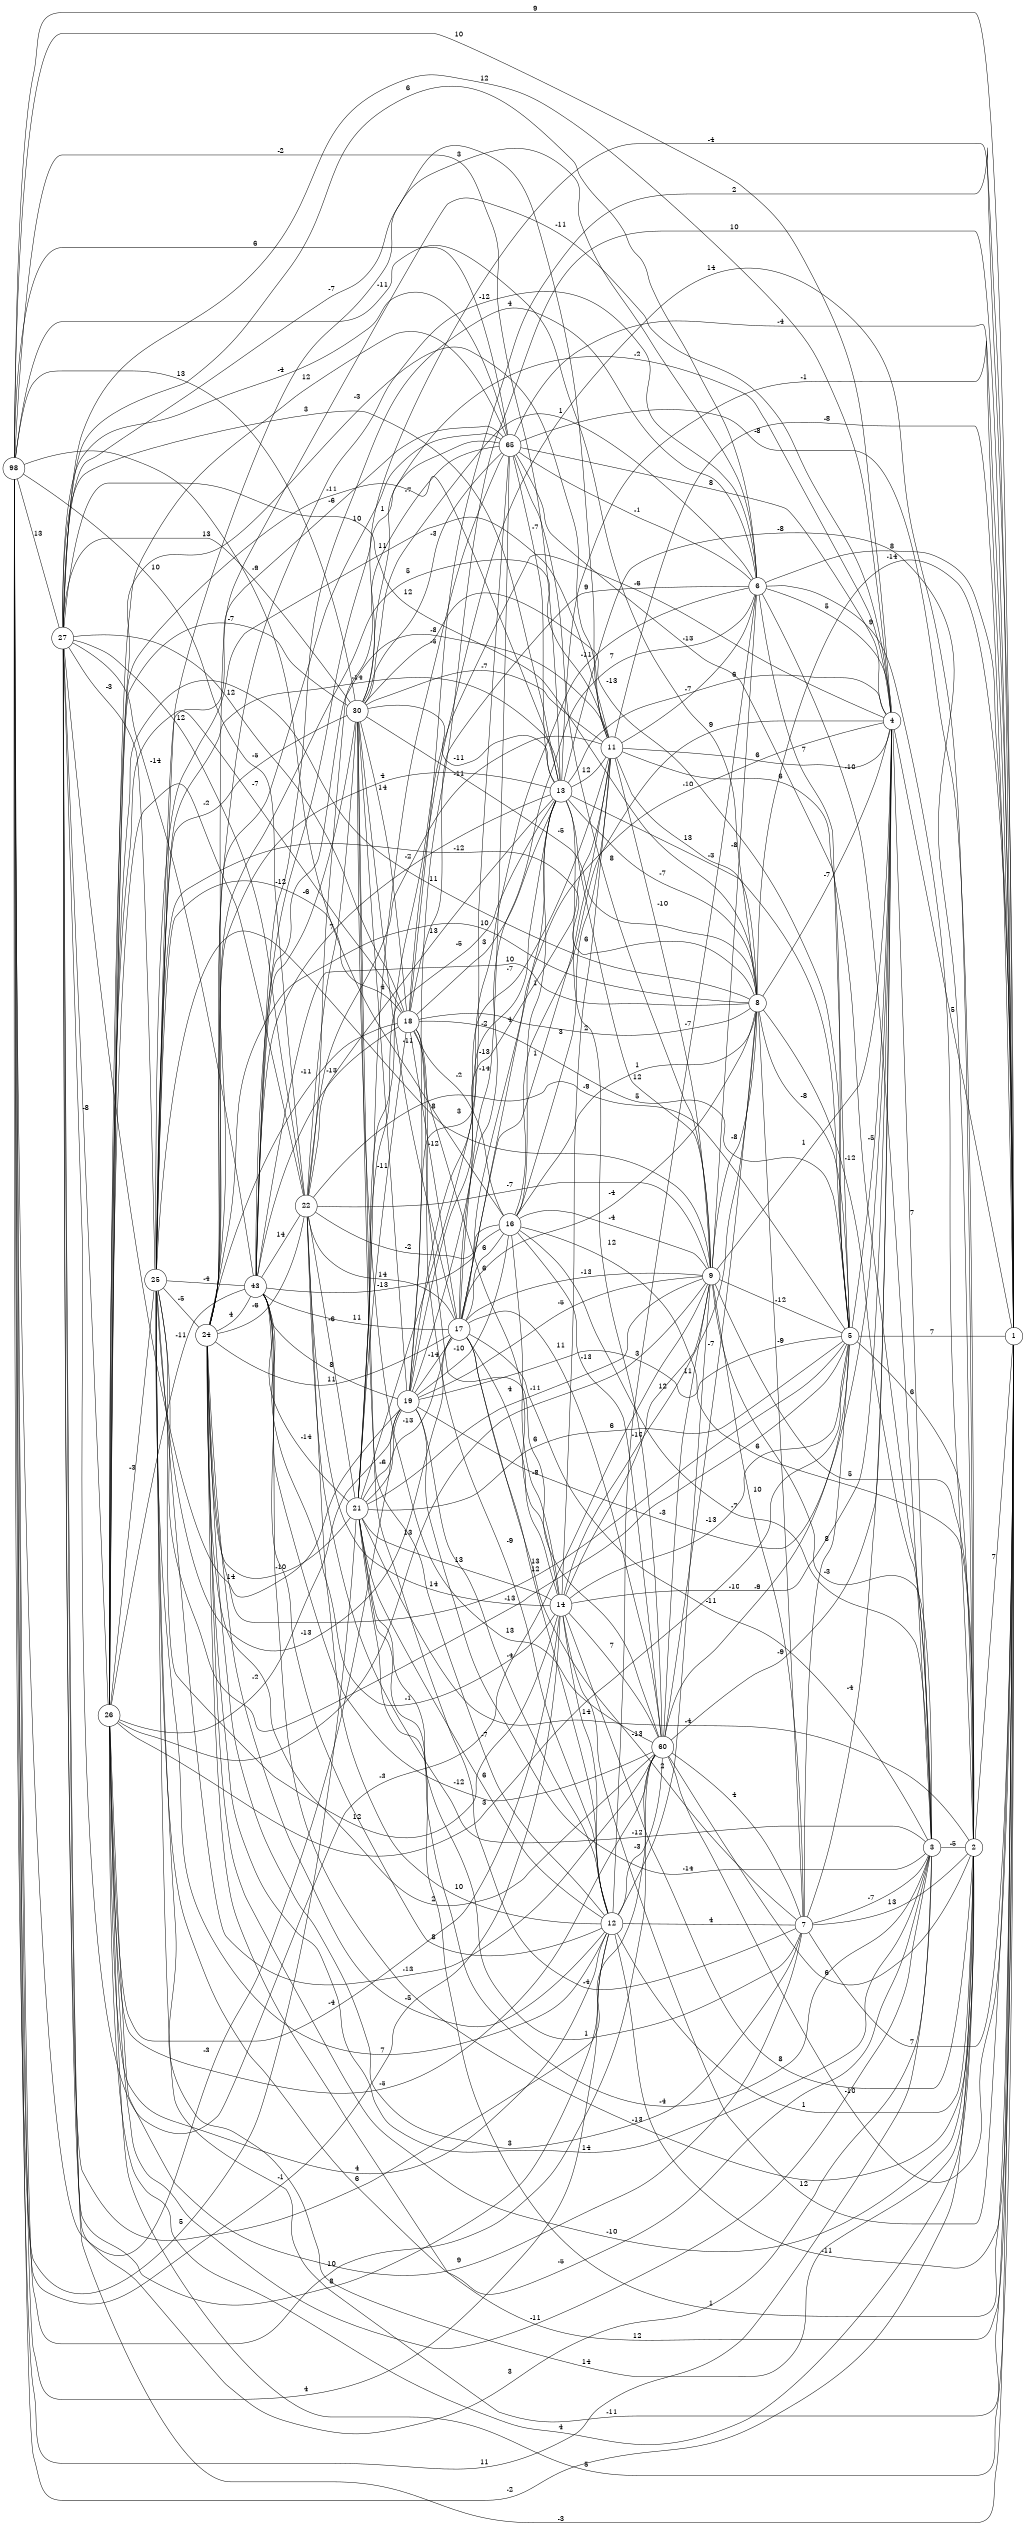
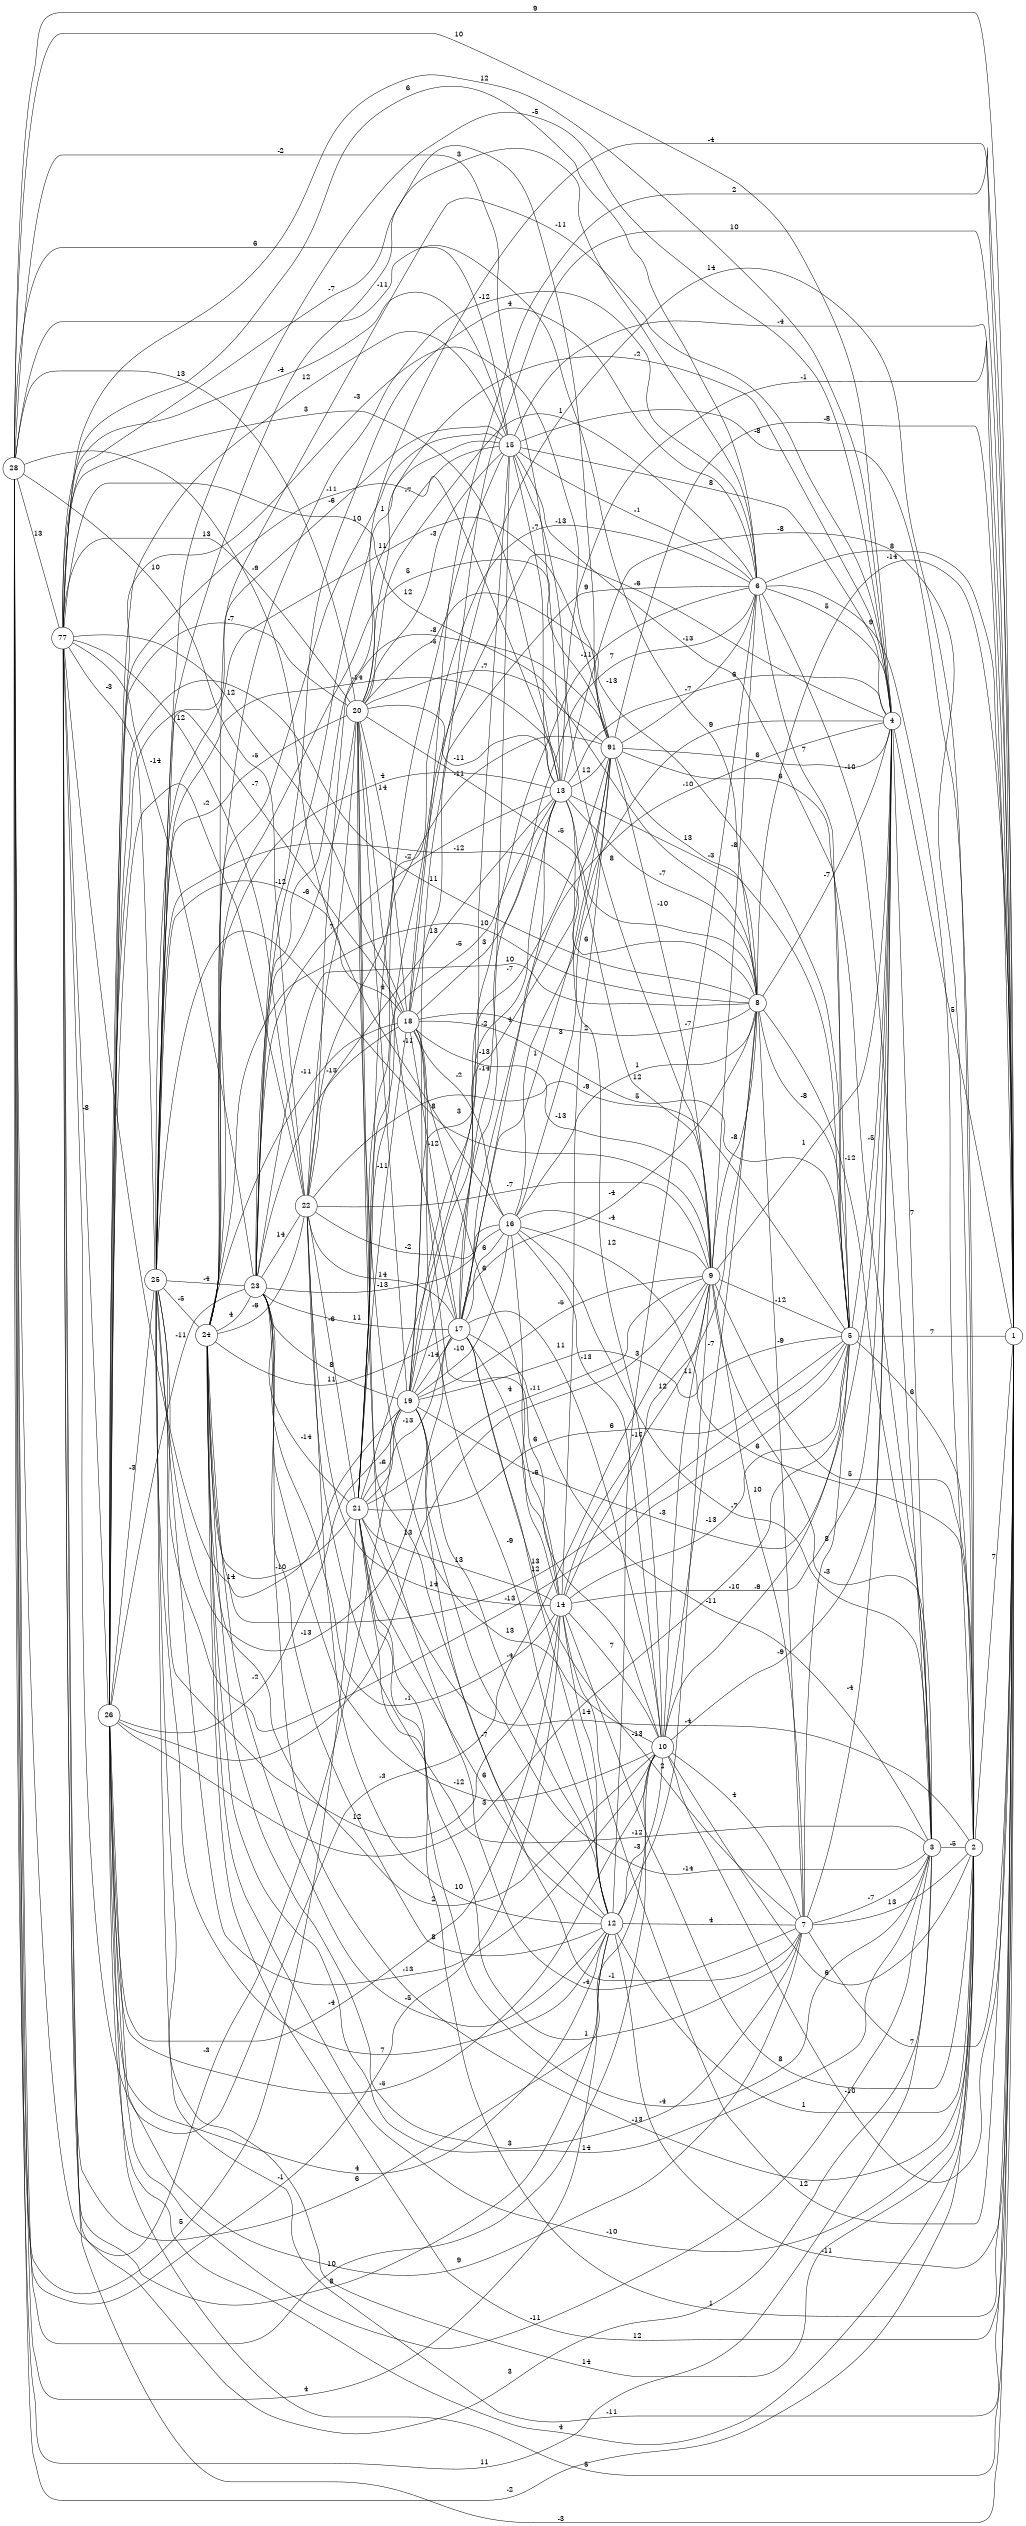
(510, 446) -> (510, 446)
(14, 468) -> (14, 468)
(63, 638) -> (63, 638)
(357, 711) -> (357, 711)
(612, 748) -> (612, 748)
none -> (390, 941)
(534, 1008) -> none
(580, 1278) -> (581, 1132)
(255, 1286) -> (255, 1286)
(536, 1473) -> (536, 1473)
(663, 1747) -> (663, 1747)
none -> (508, 1809)
(318, 2143) -> (318, 278)
